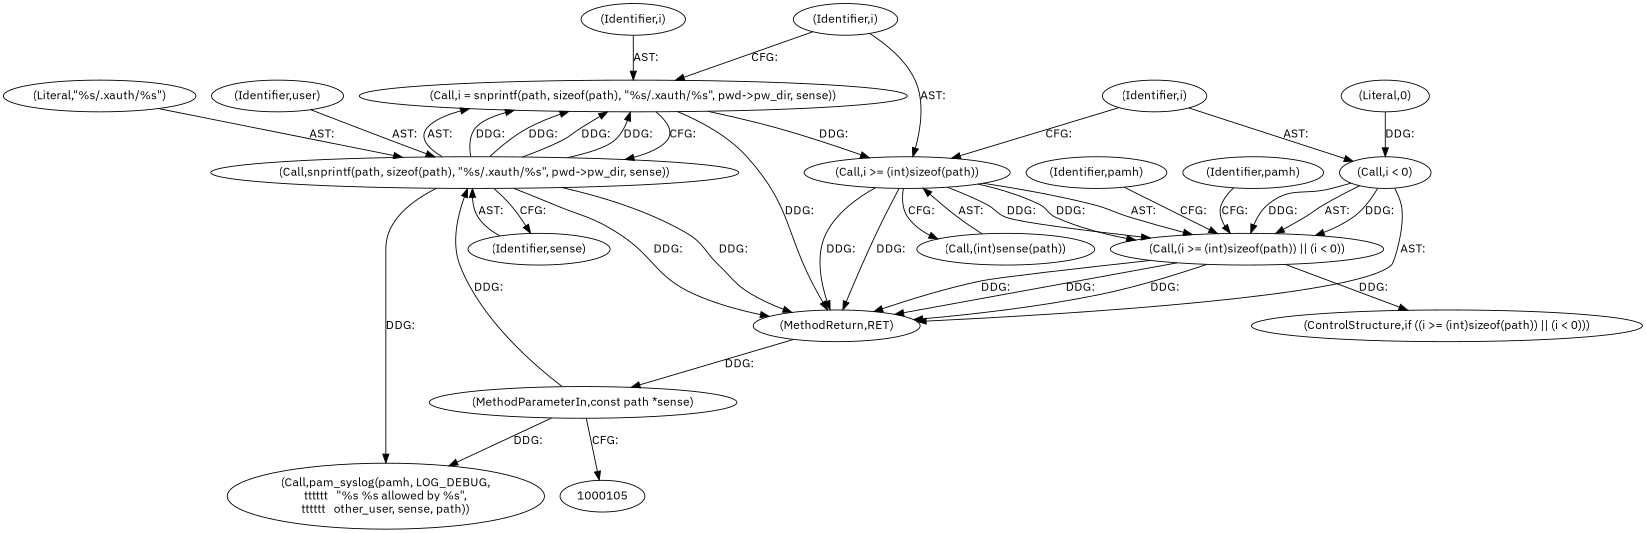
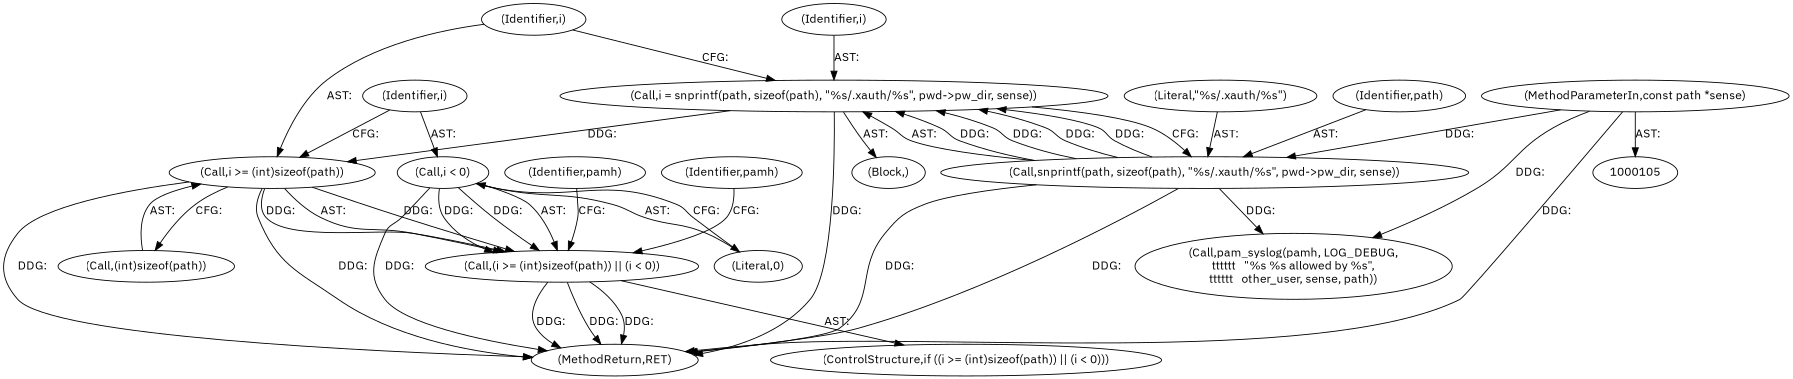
(278, 96) -> (1399, 96)
(1402, 134) -> (659, 211)
none -> (889, 173)
none -> (612, 190)
(539, 249) -> none
(1006, 249) -> (146, 266)
(1414, 249) -> (401, 266)
(1375, 288) -> (838, 322)
(717, 362) -> (1204, 341)
(607, 441) -> (1649, 134)
